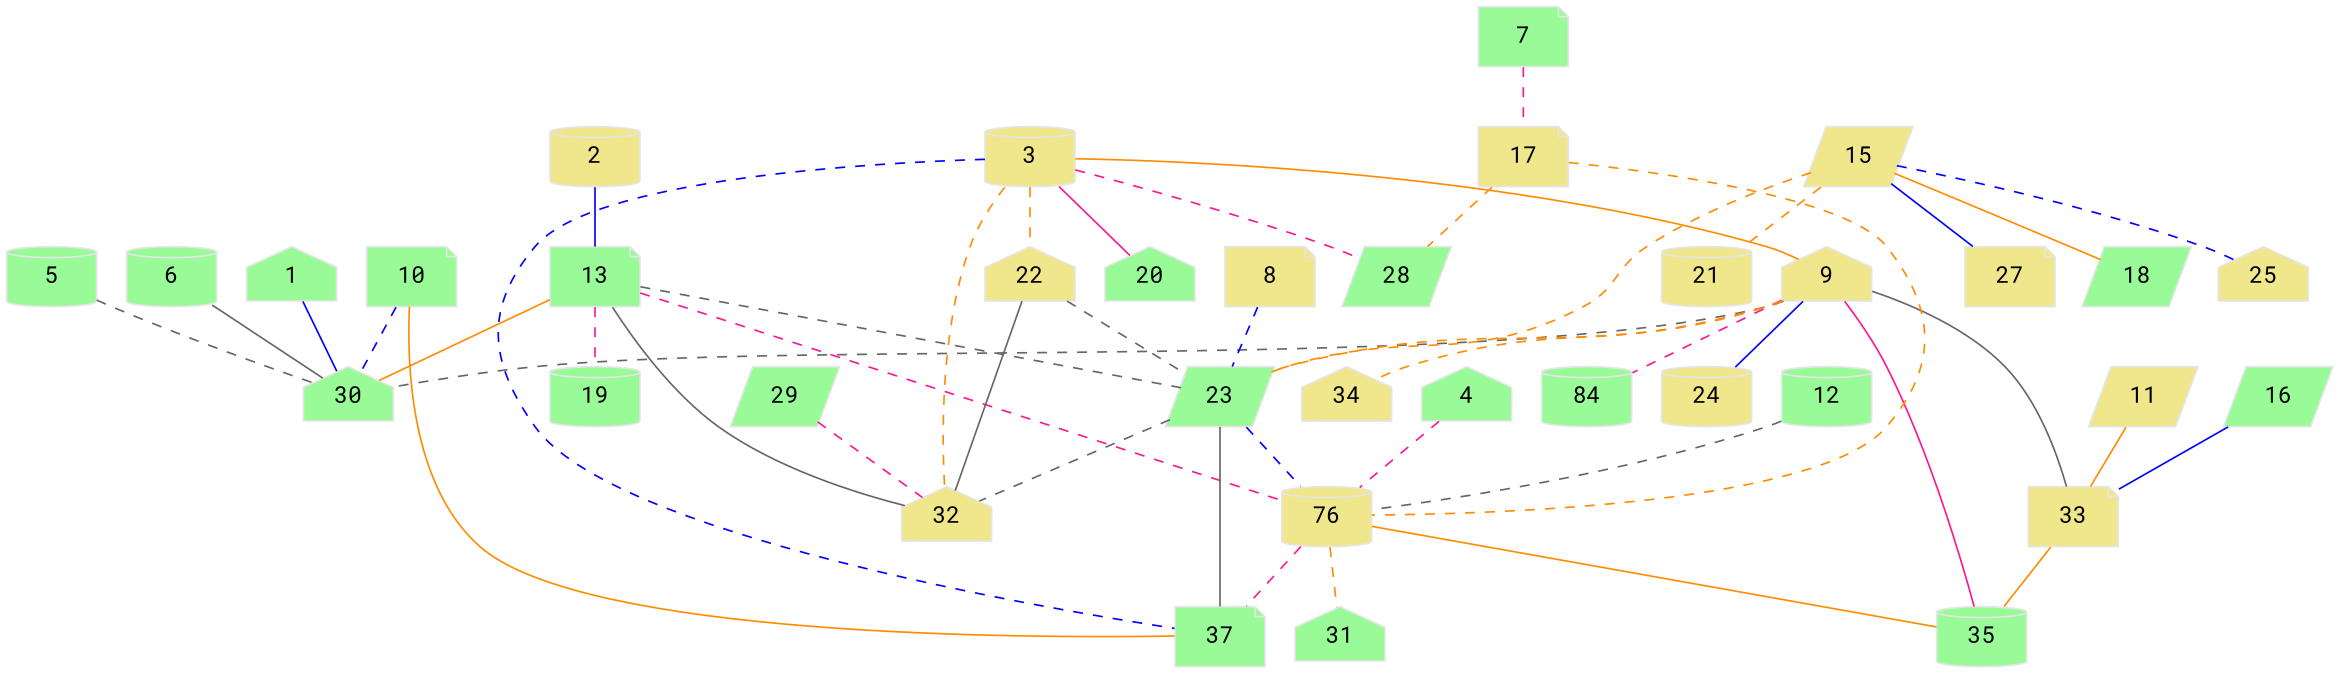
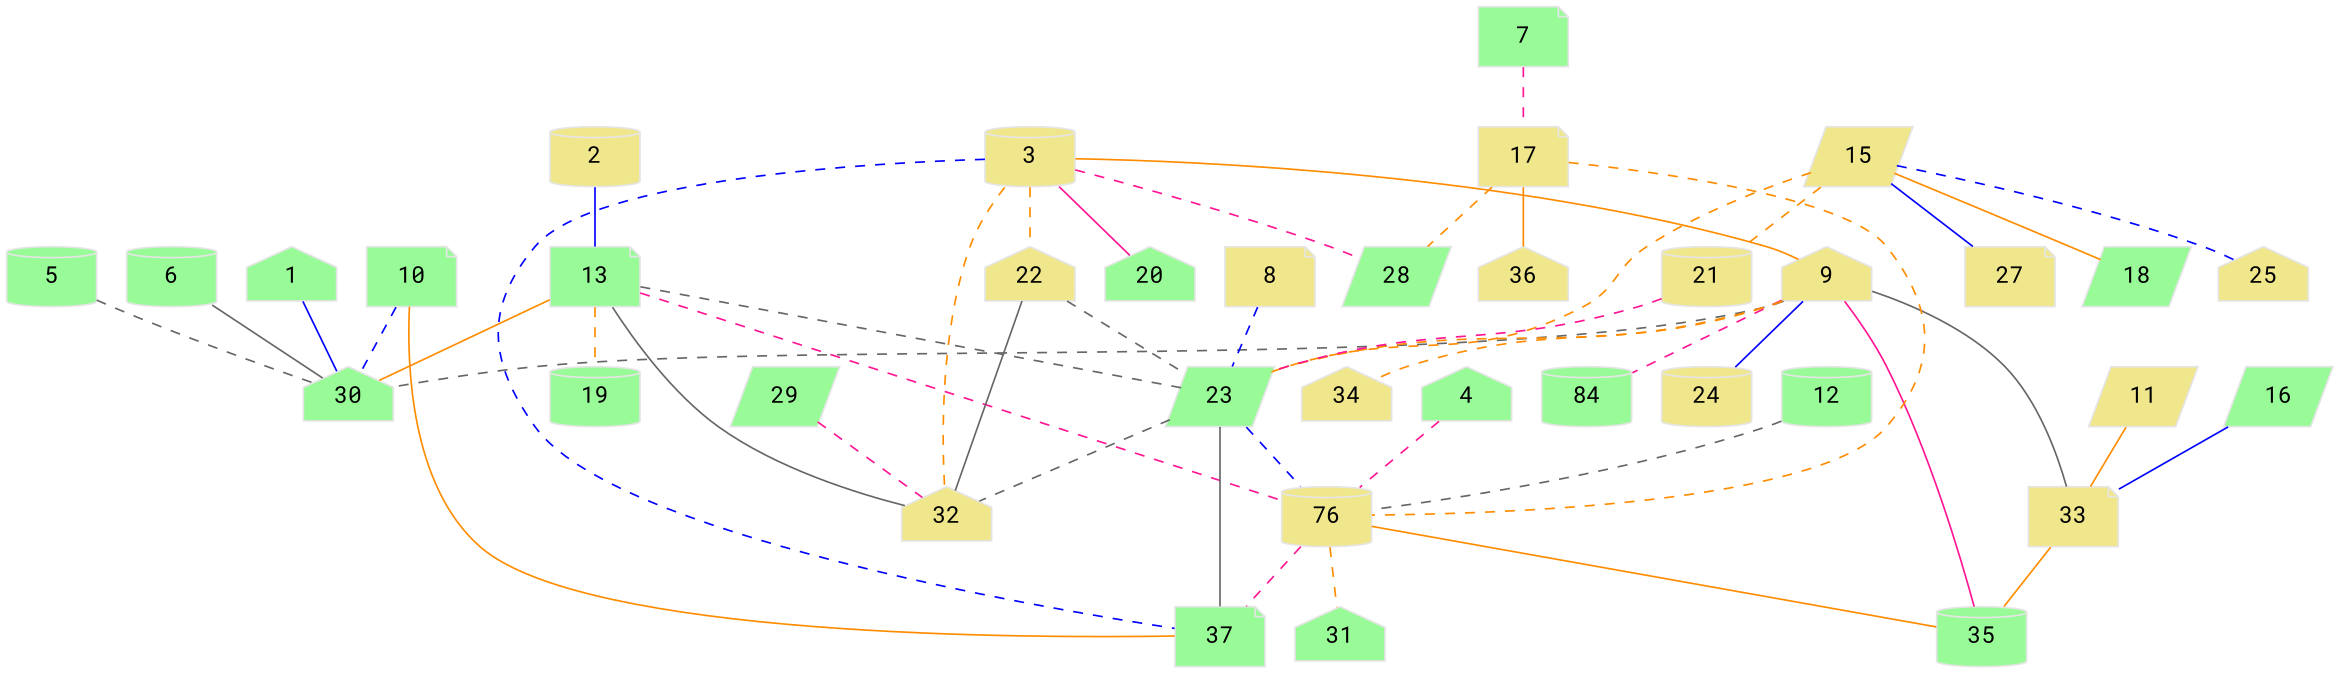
none -> (1523, 277)
none -> (1466, 336)
(595, 337) -> (595, 337)
